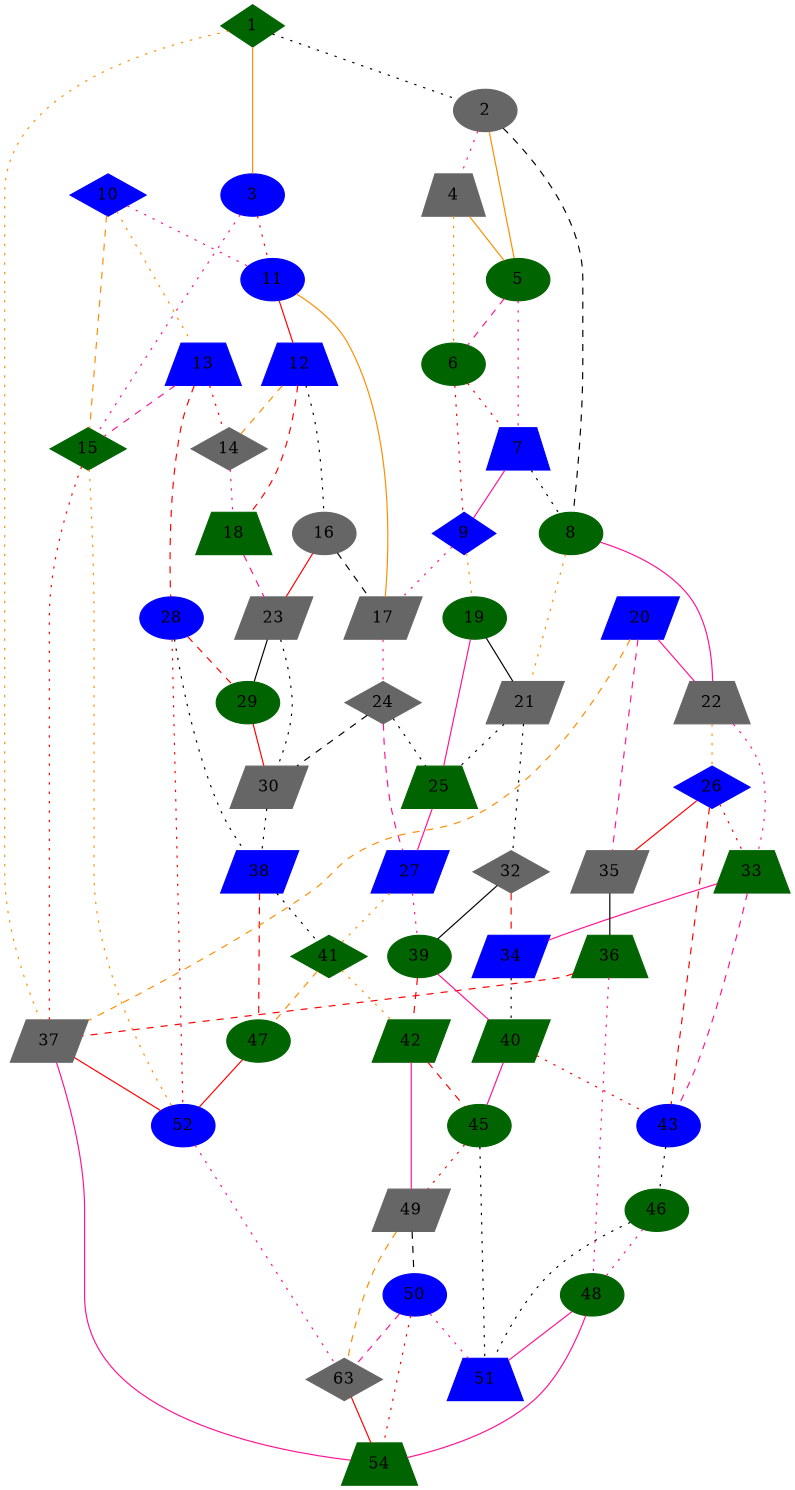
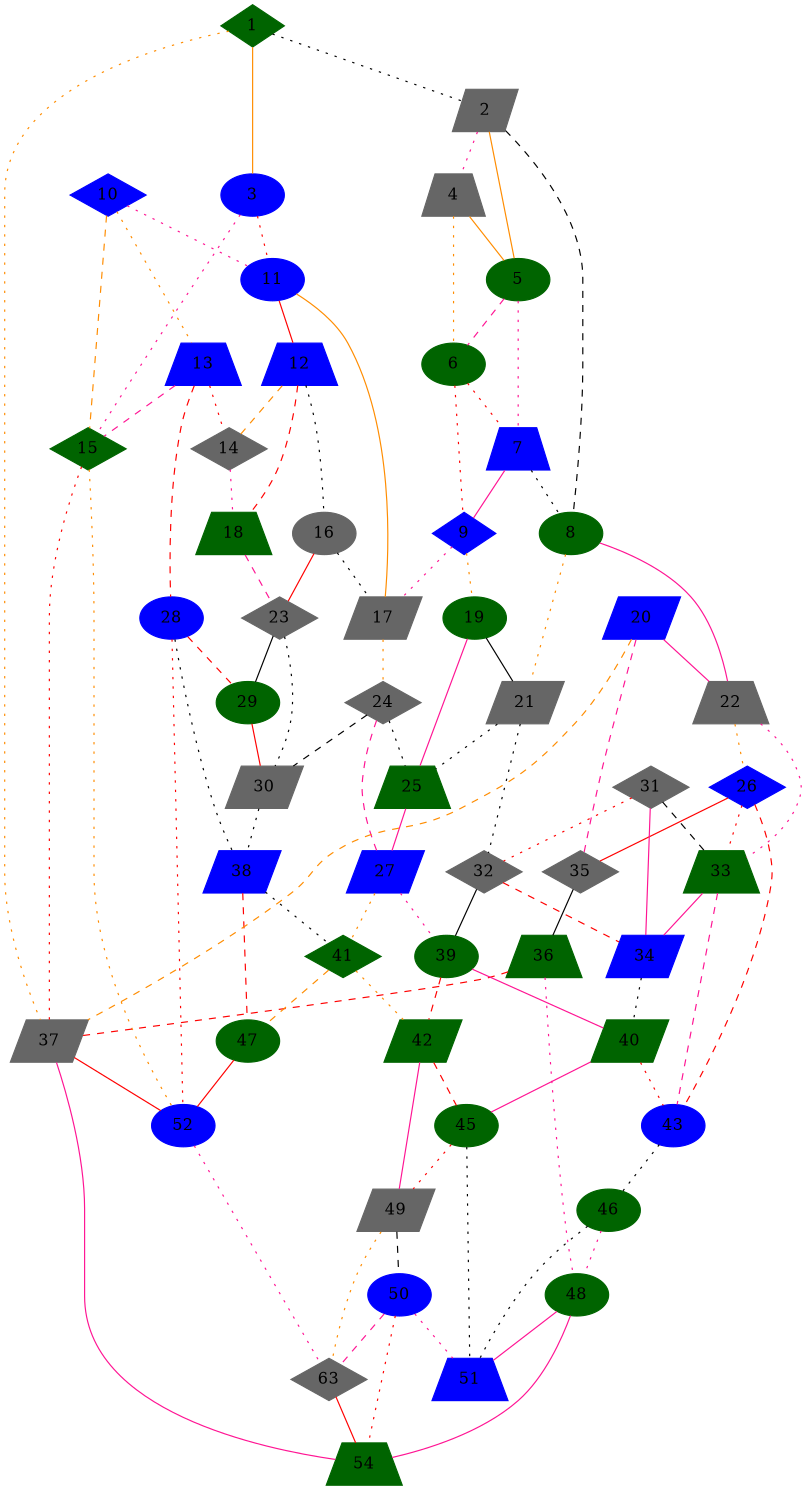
(485, 110) -> (485, 110)
(353, 575) -> (353, 575)
(274, 618) -> (280, 618)
(383, 660) -> (383, 660)
none -> (651, 787)
(610, 872) -> (580, 872)
(365, 1293) -> (350, 1293)
